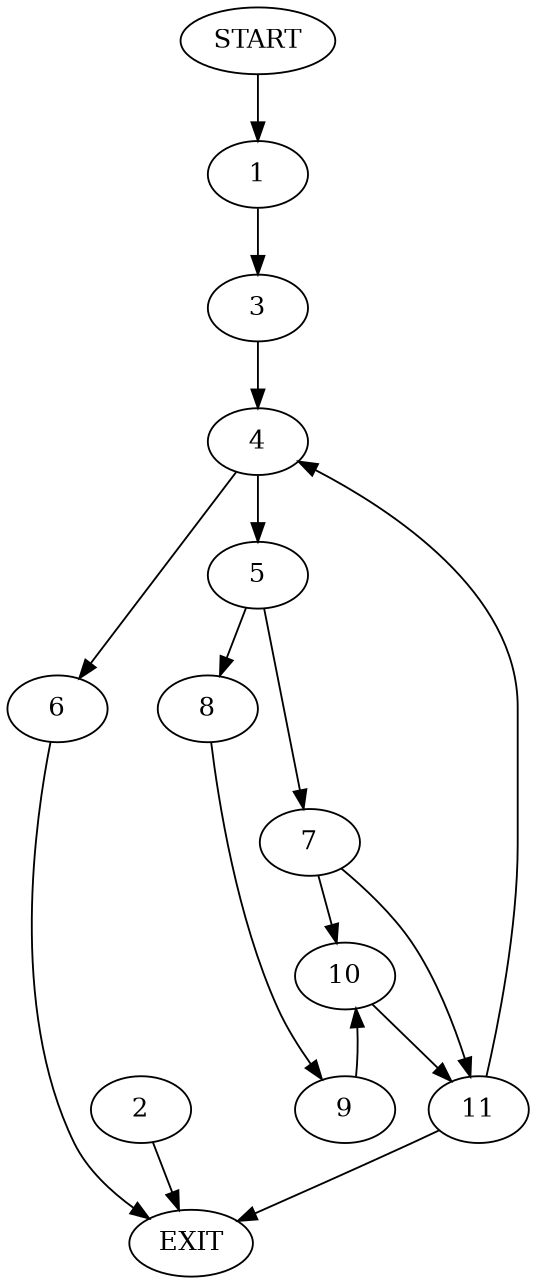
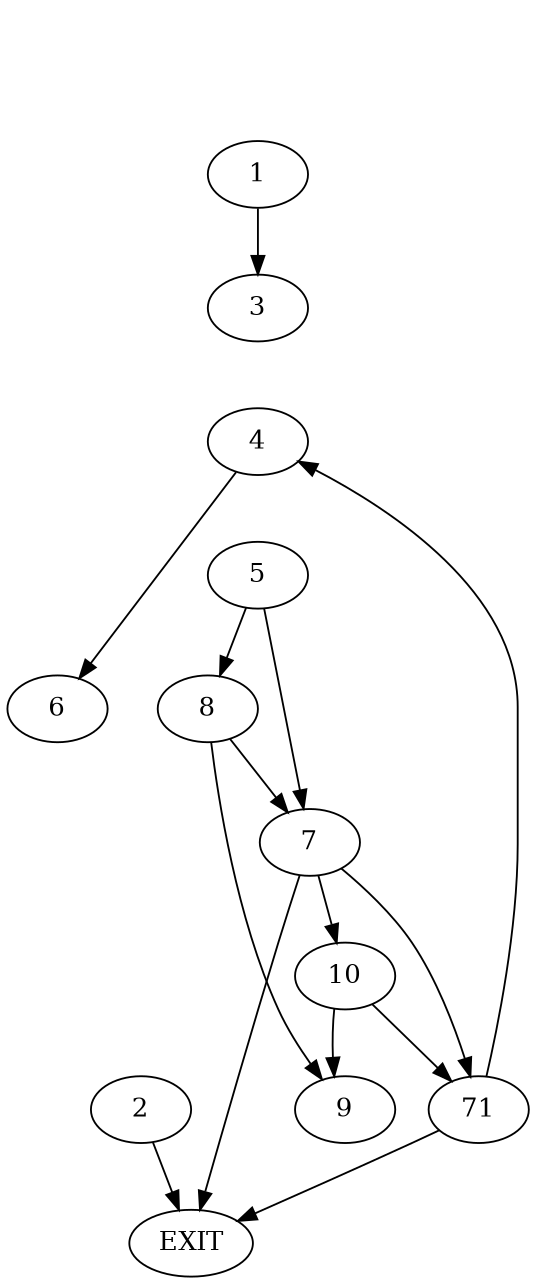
(258, 41) -> none
(258, 366) -> none
(258, 499) -> none
none -> (253, 768)
(35, 989) -> (251, 1033)
(358, 1052) -> (333, 1033)
(479, 1110) -> (479, 1110)
